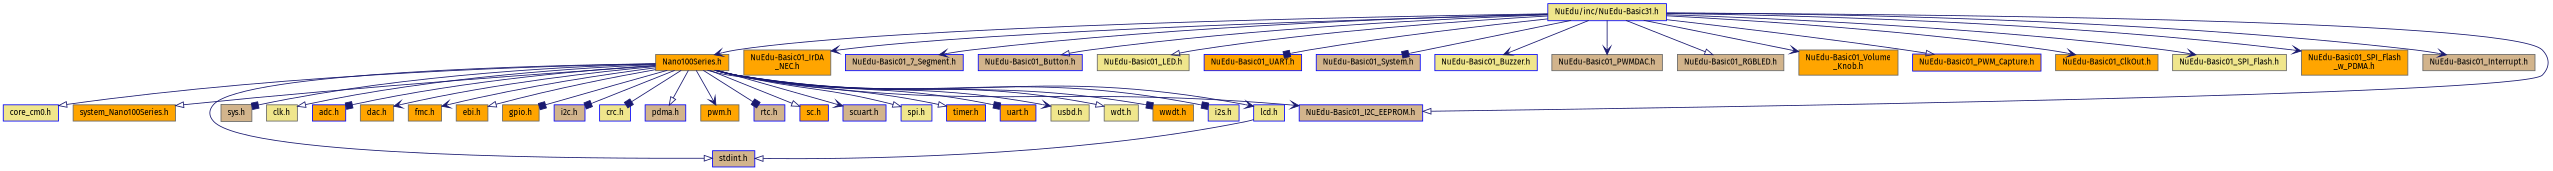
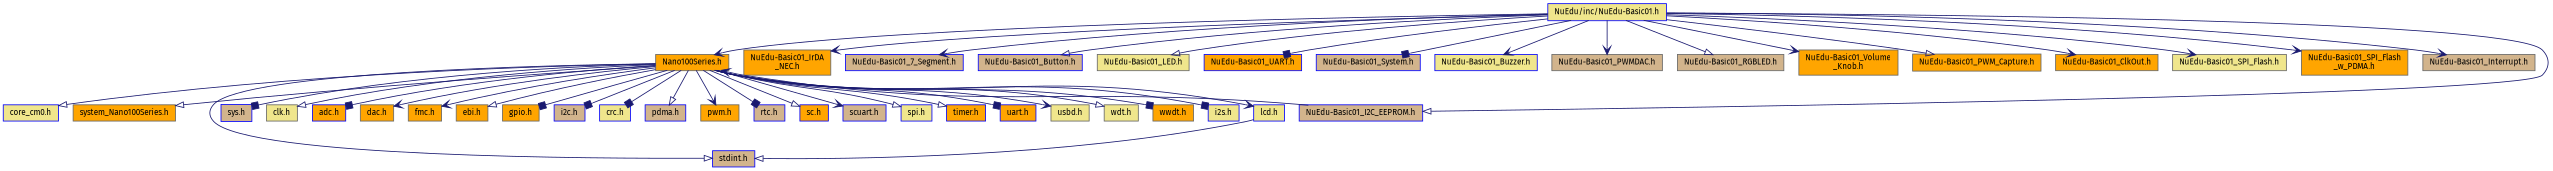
(1607, 12) -> (1607, 12)
(1977, 63) -> (1977, 63)
(998, 97) -> (1018, 97)
(236, 113) -> (236, 113)
